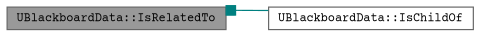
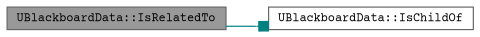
(253, 10) -> (241, 26)
